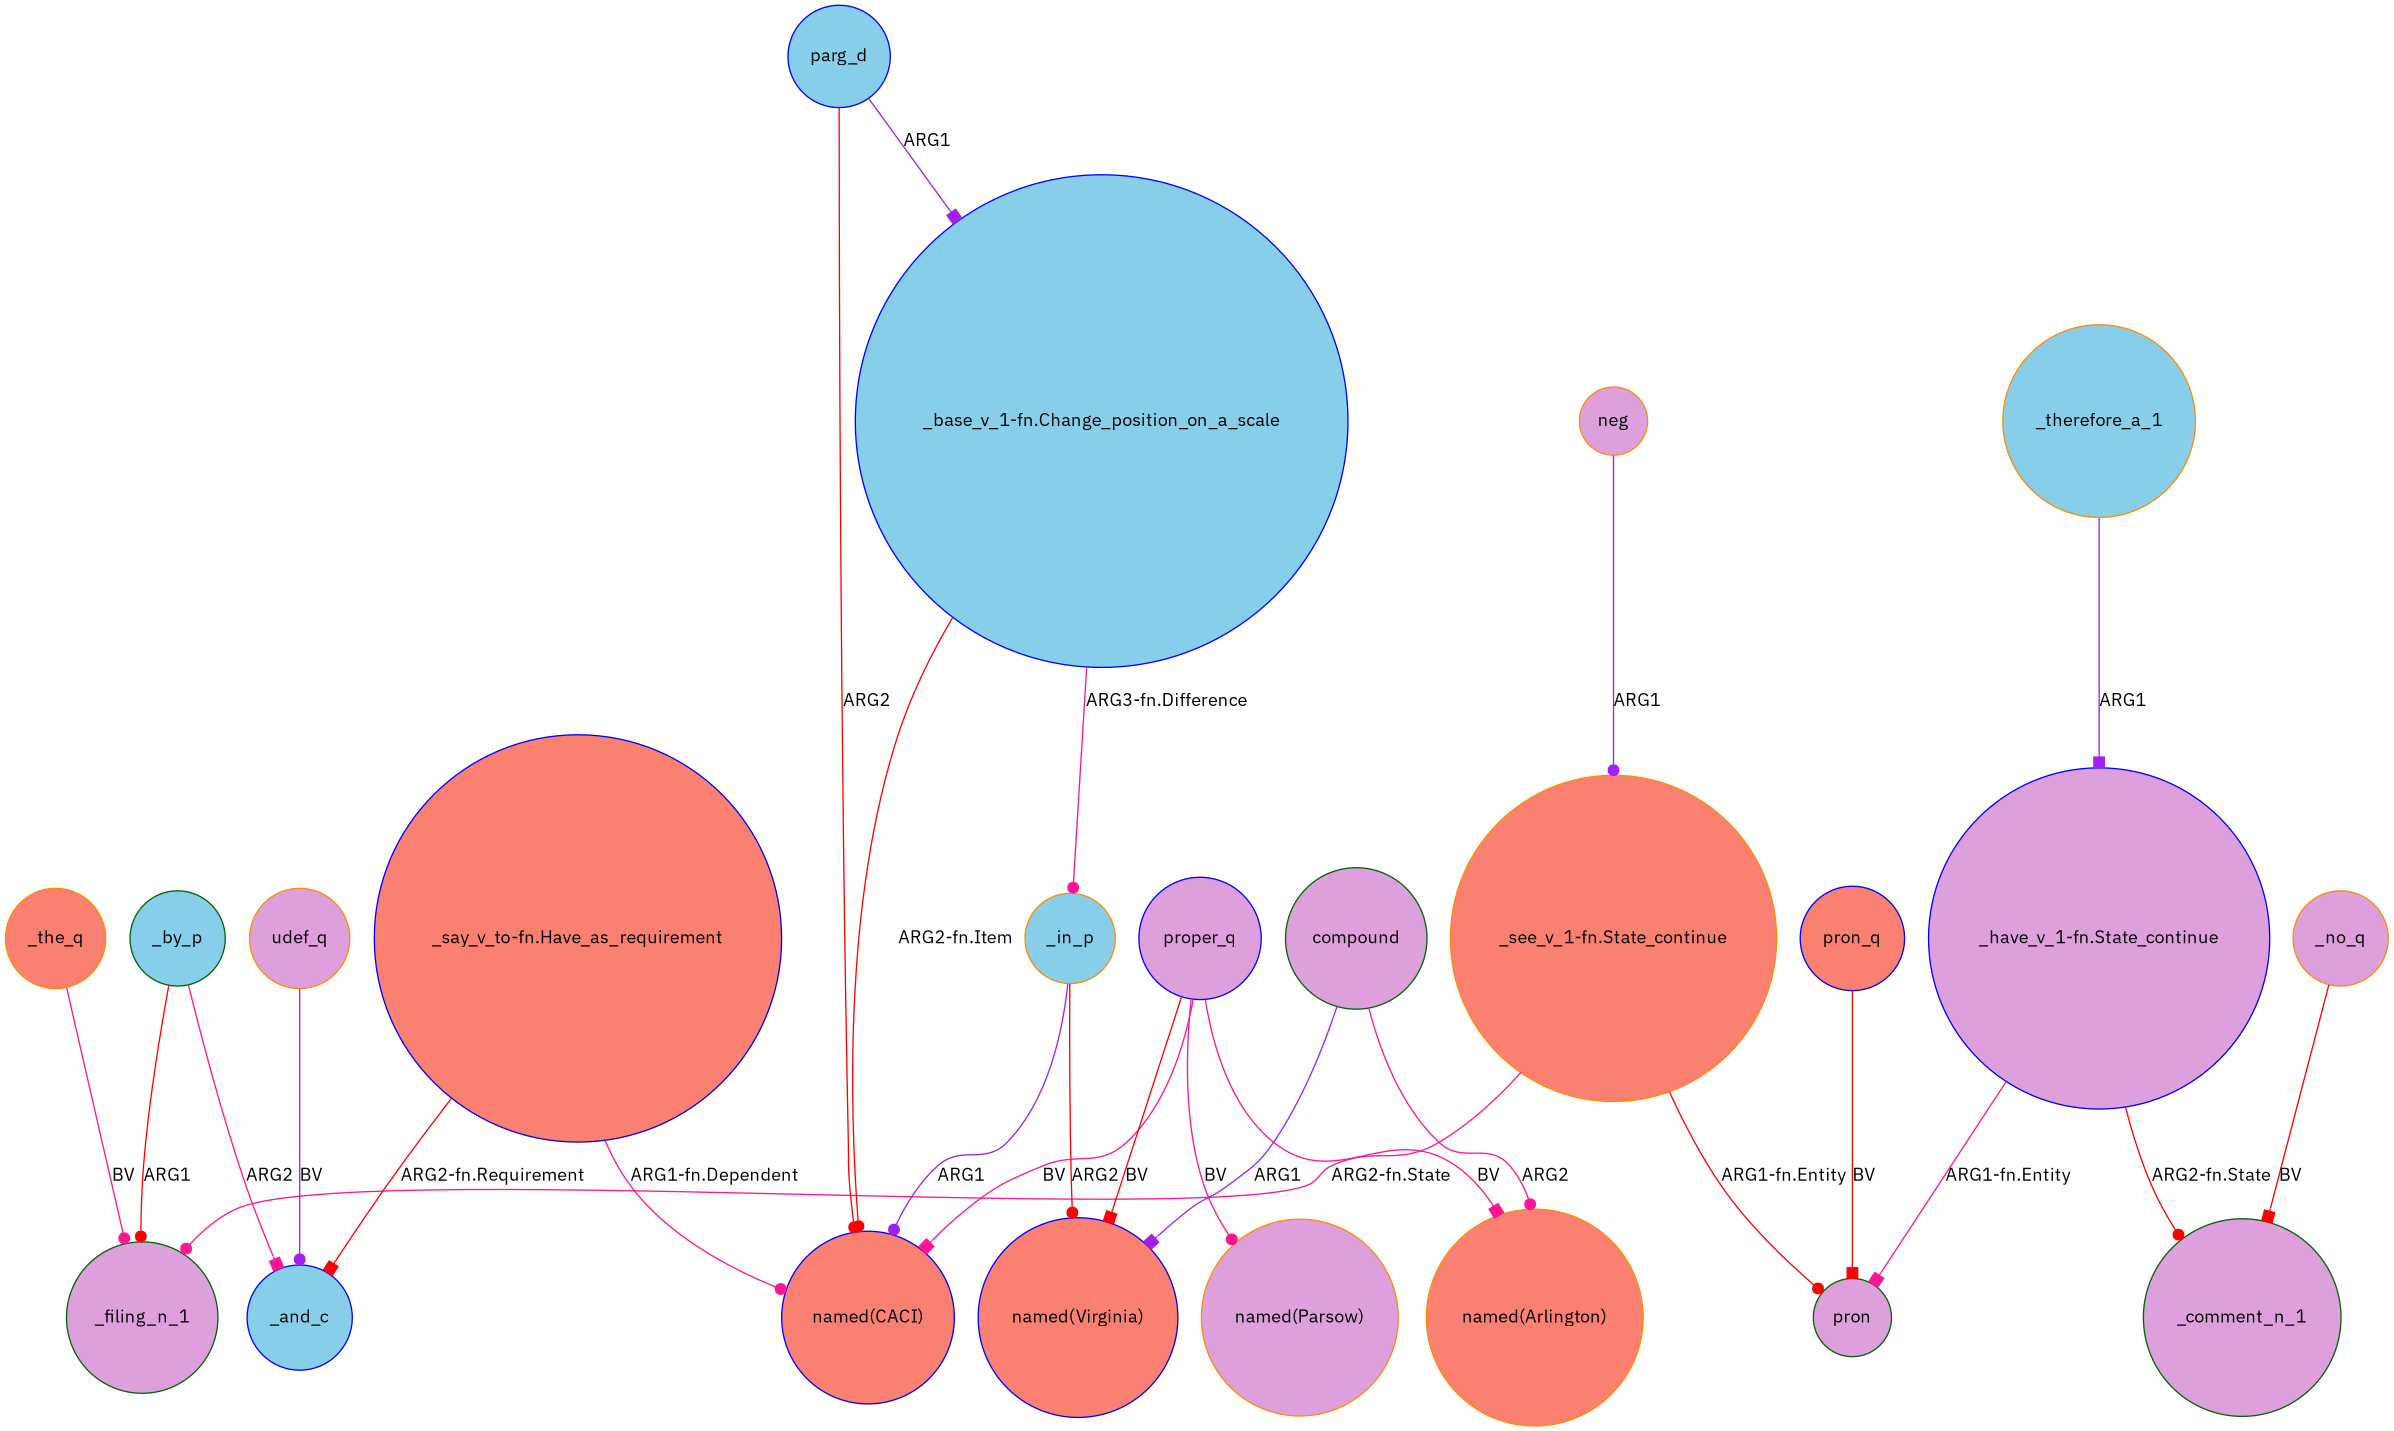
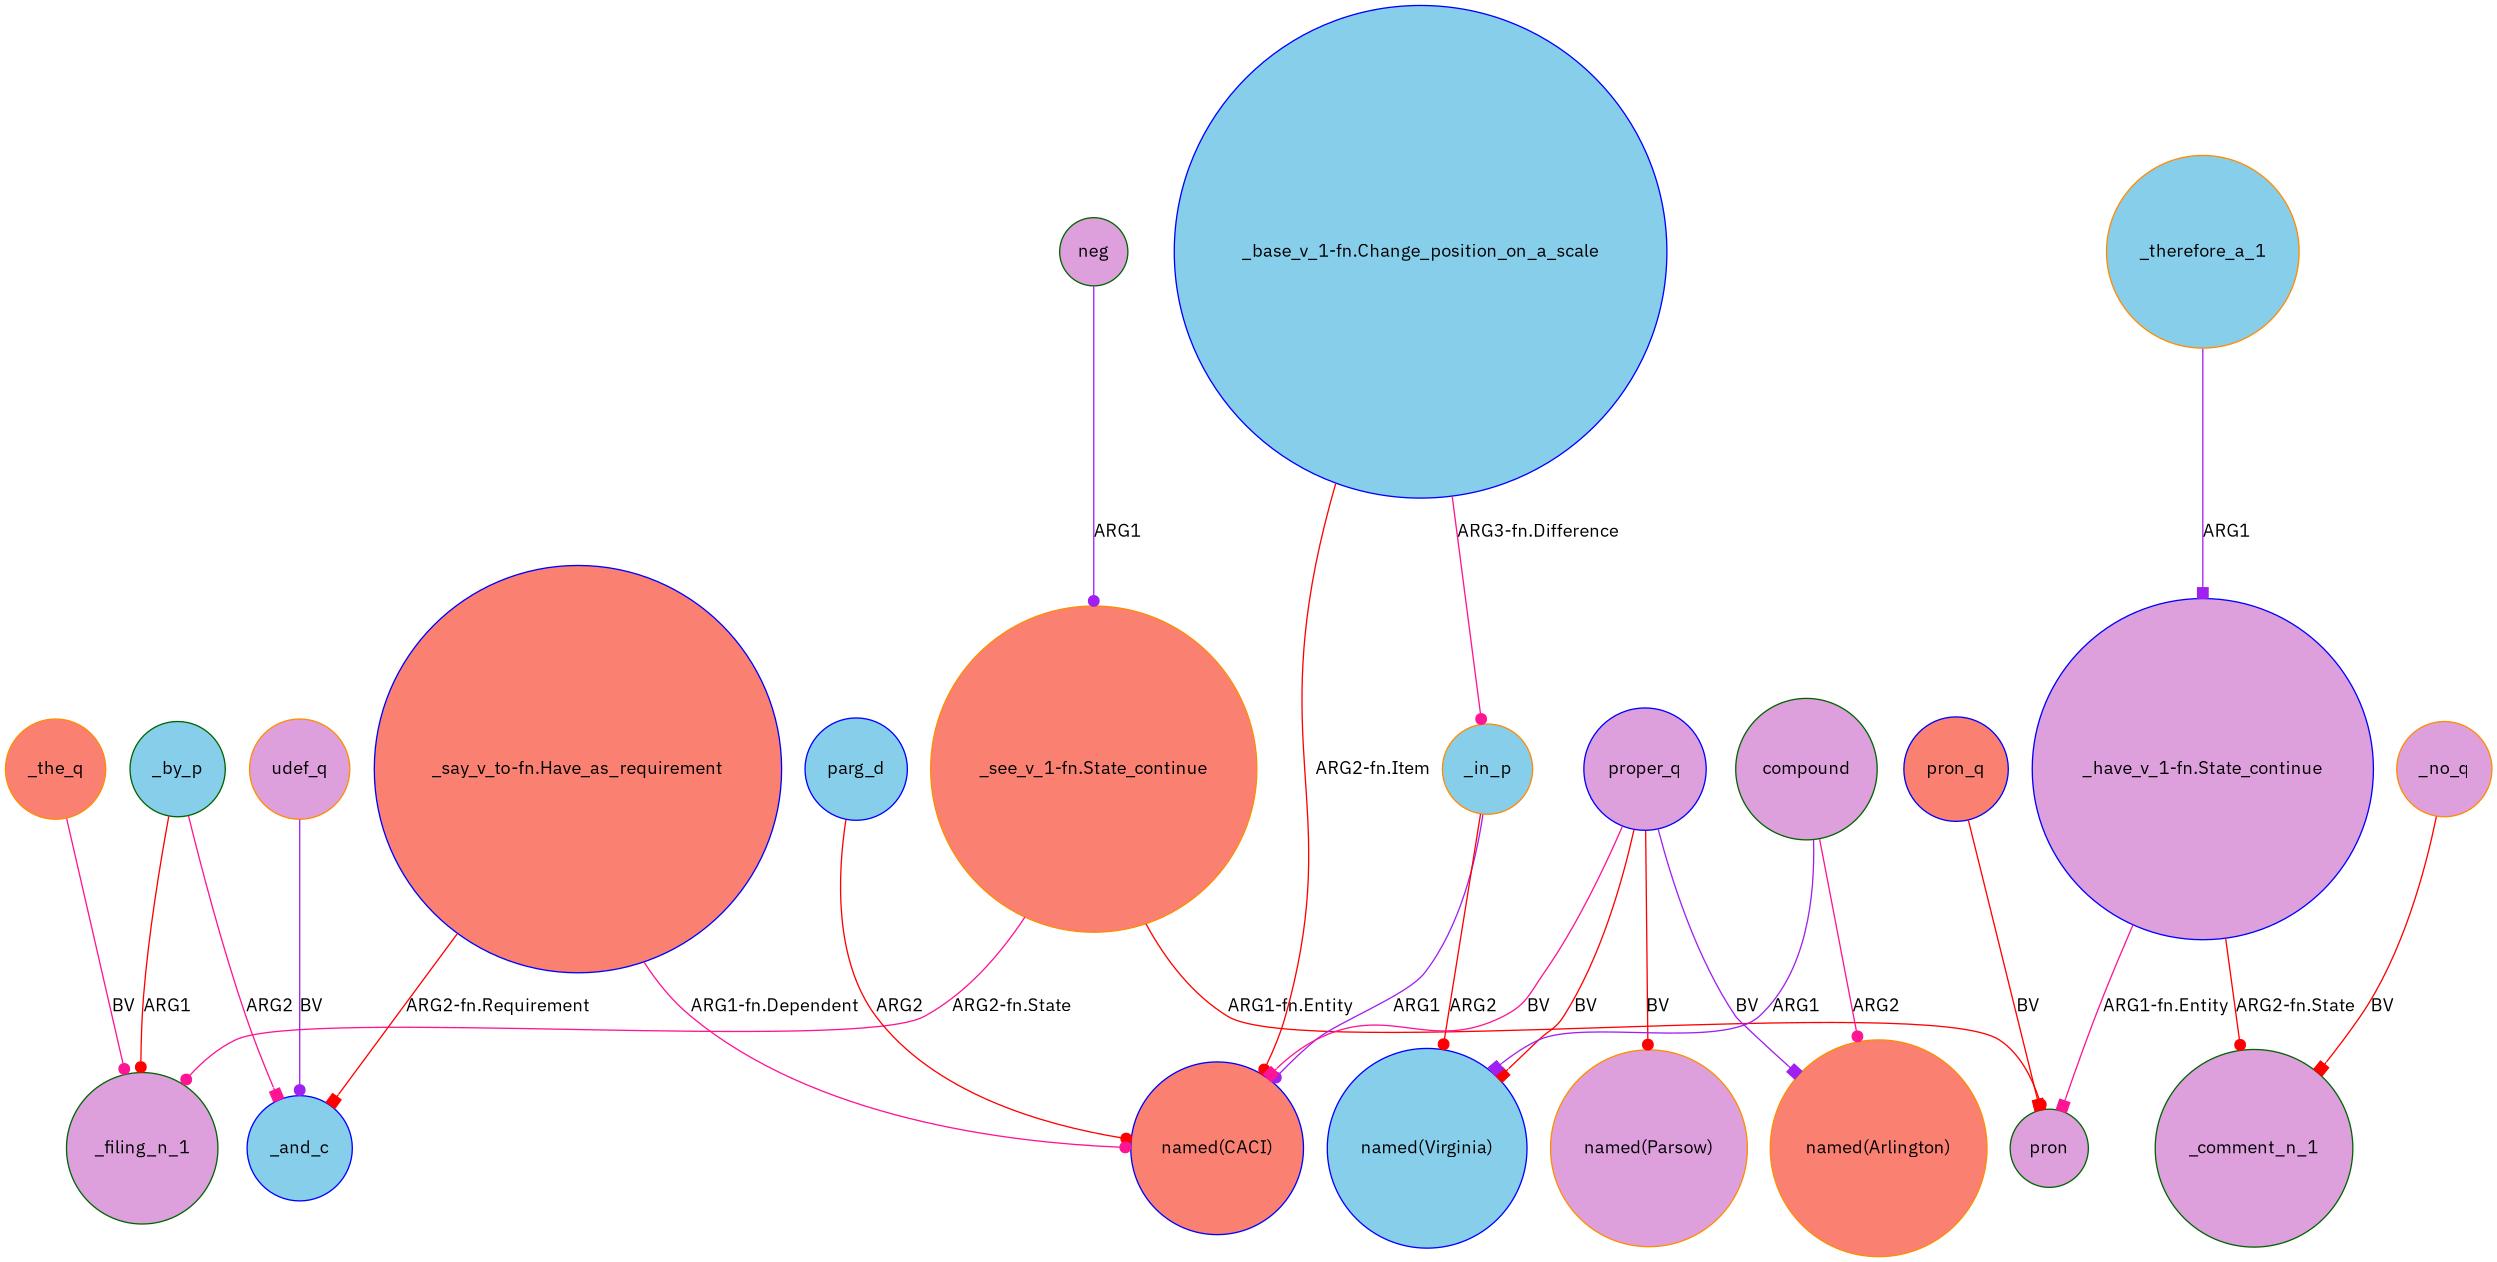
(909, 154) -> none
(1613, 421) -> (1094, 252)
(1190, 1121) -> (1647, 935)
(1311, 1159) -> (1704, 959)
(1078, 1318) -> (1427, 1148)
